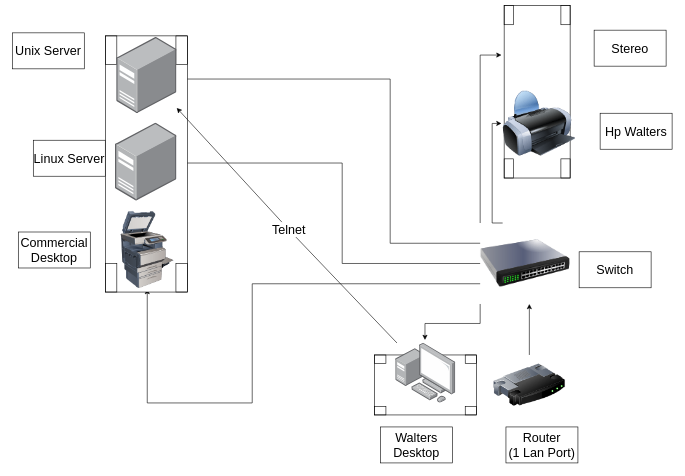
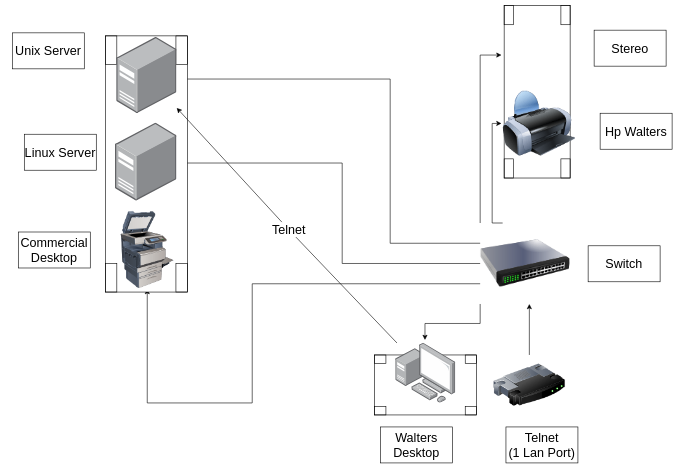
(69, 158) -> (60, 152)
(615, 270) -> (624, 264)
(542, 445) -> (542, 445)
